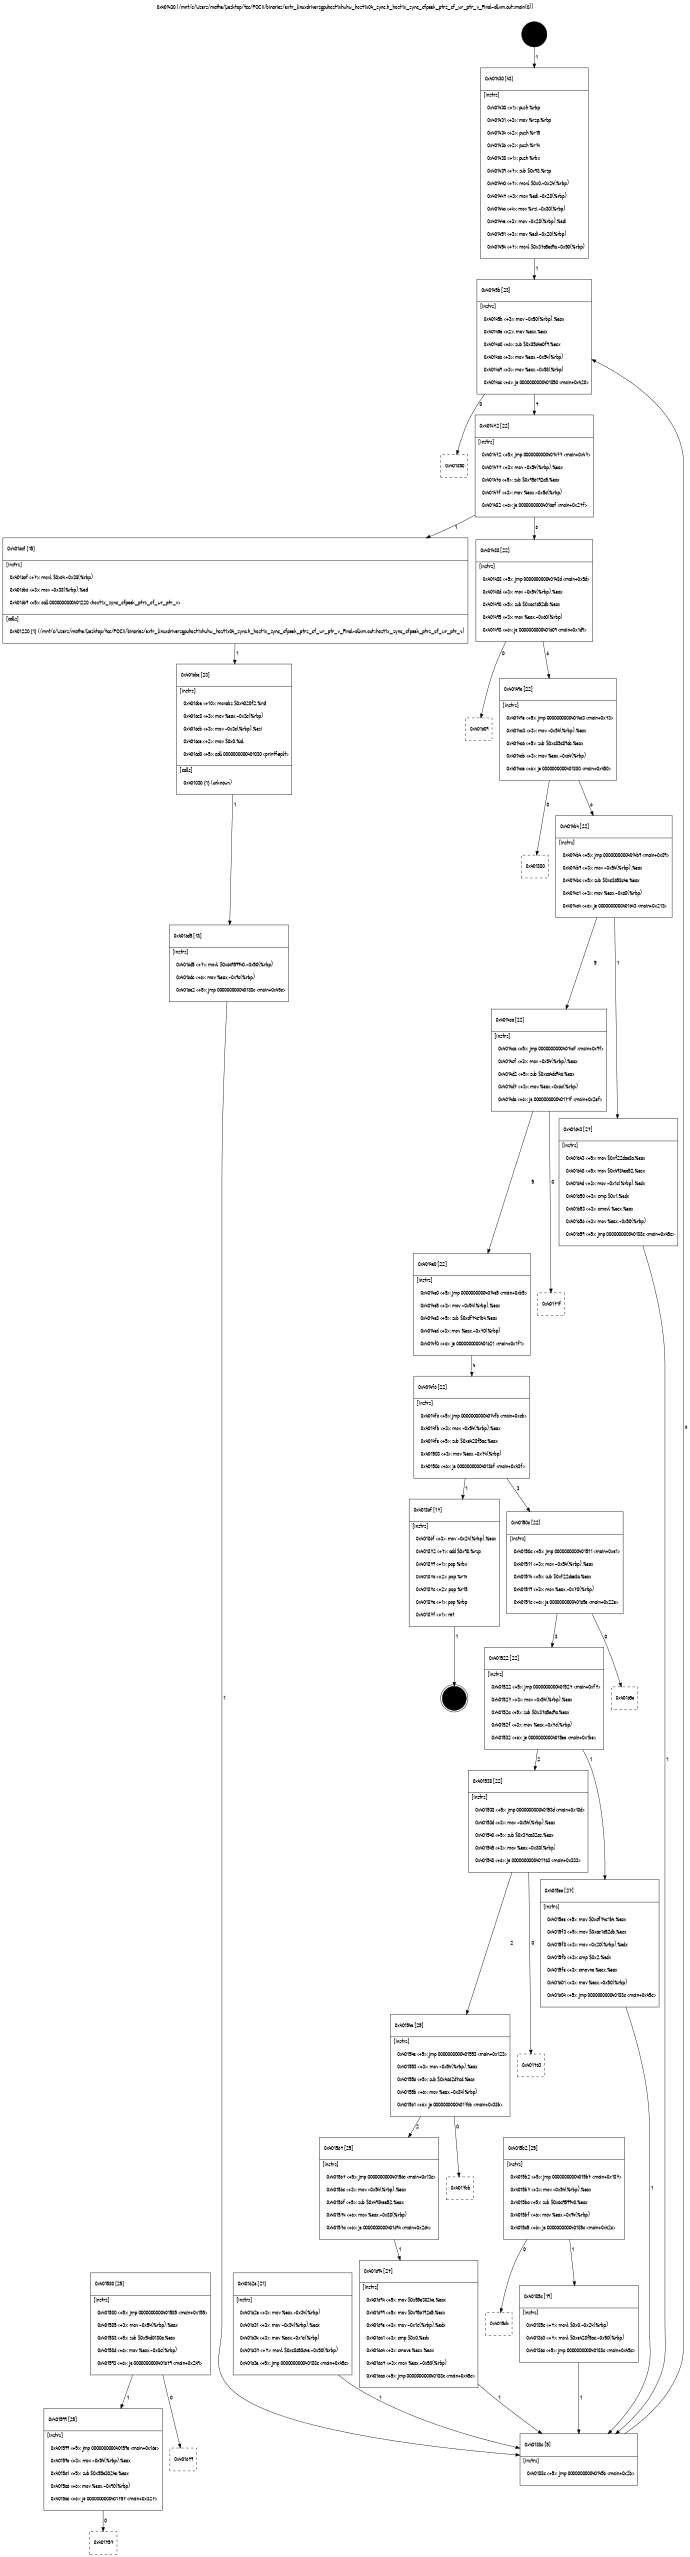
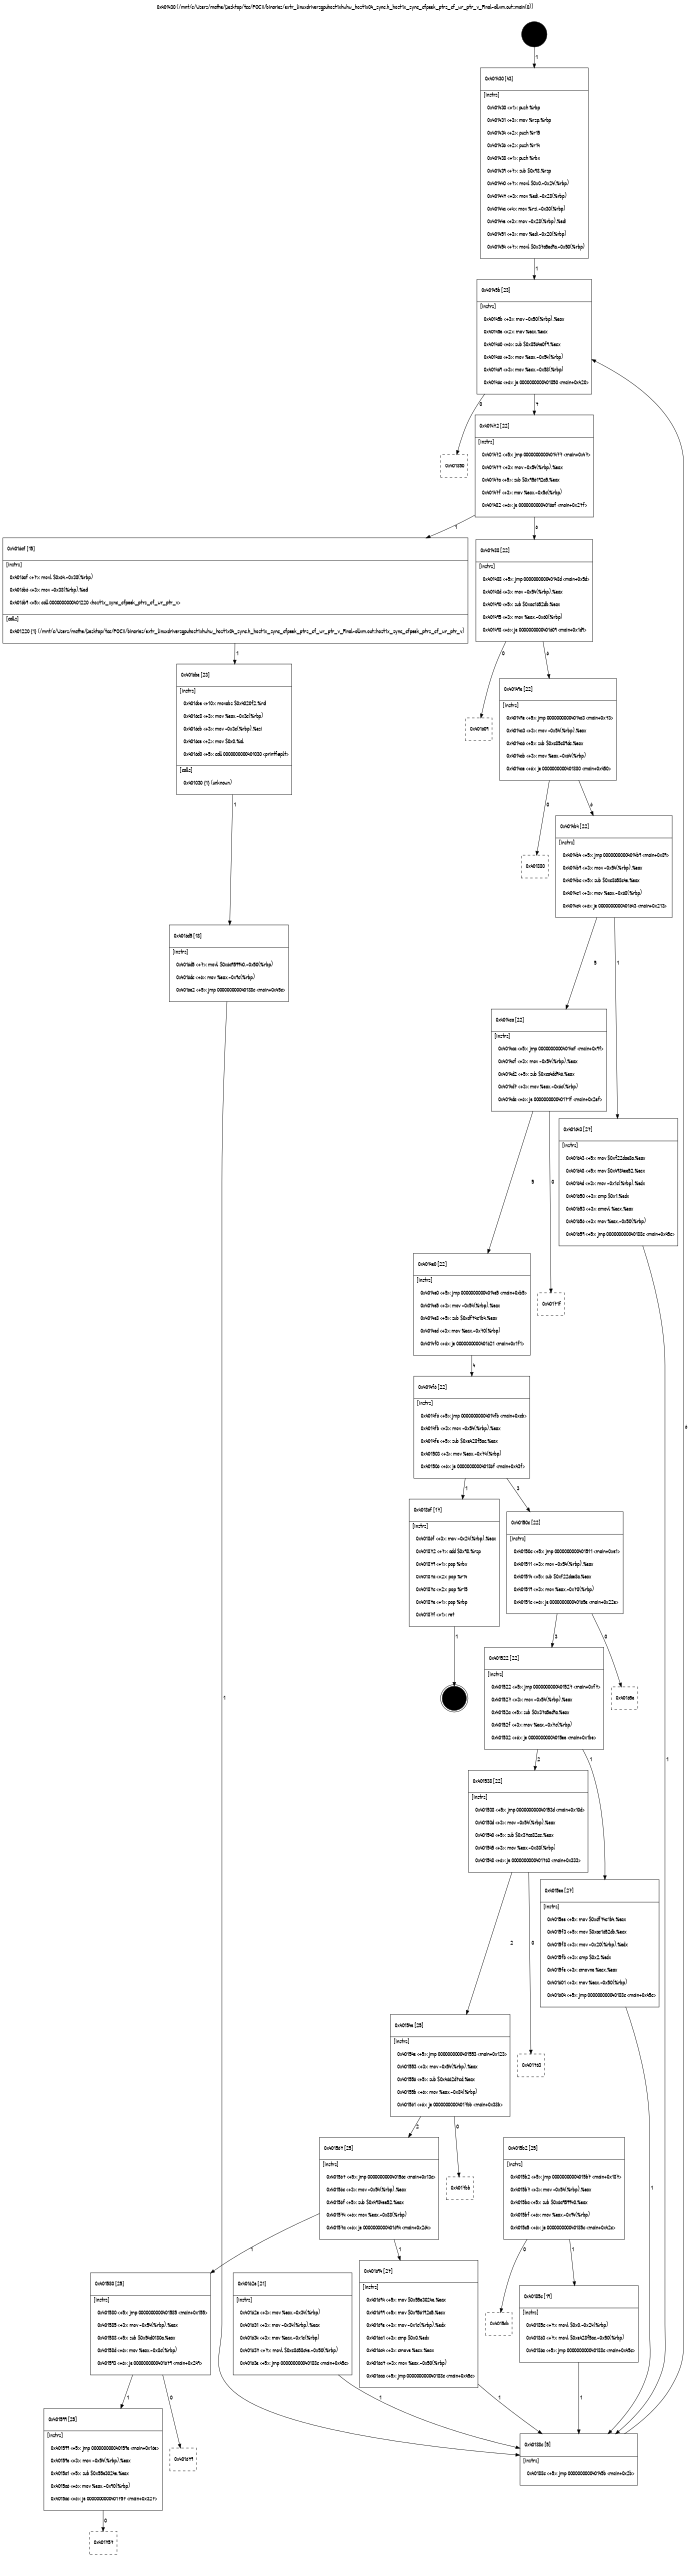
none -> (265, 2240)
